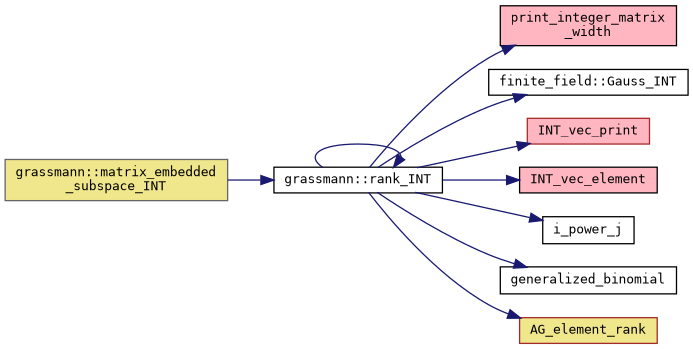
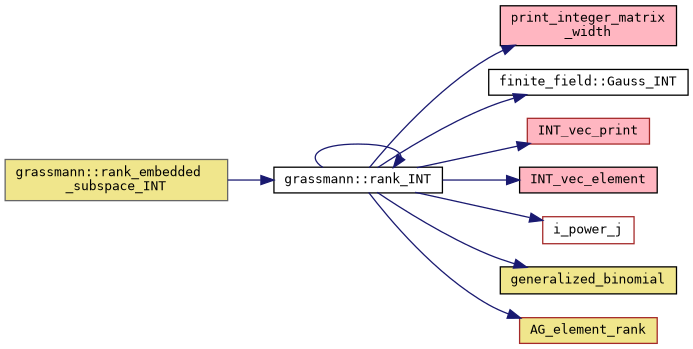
(116, 180) -> (116, 180)
(588, 230) -> (588, 230)
(588, 280) -> (588, 280)
